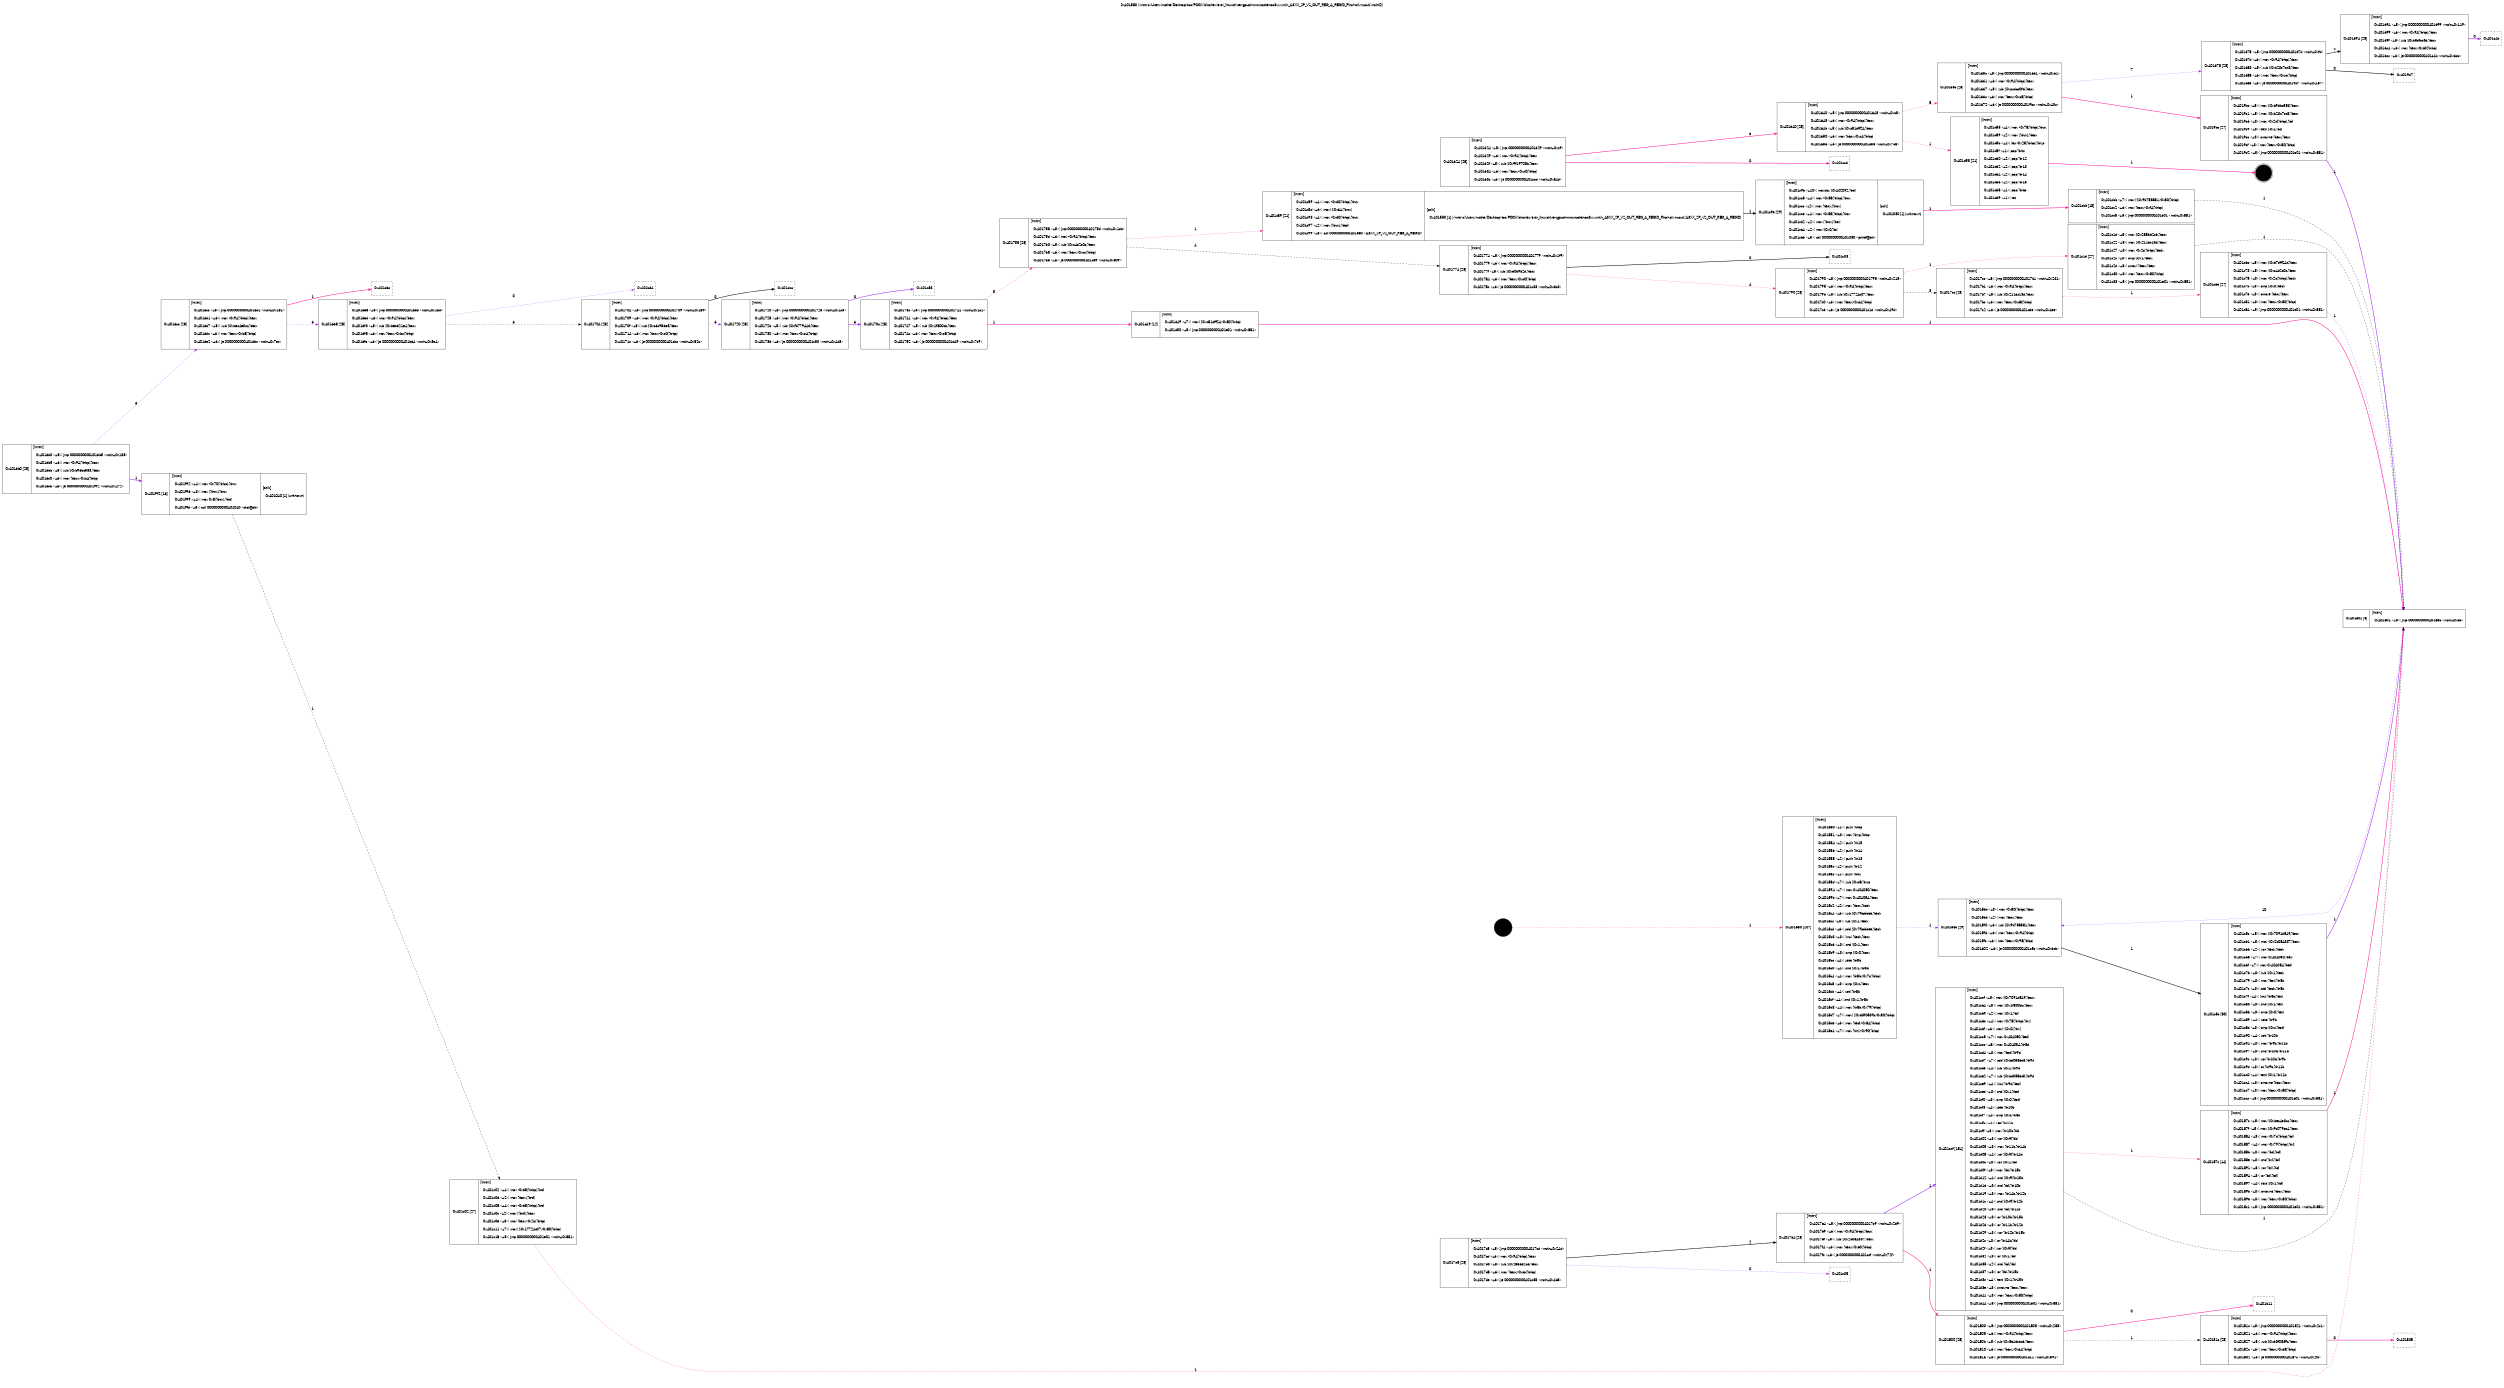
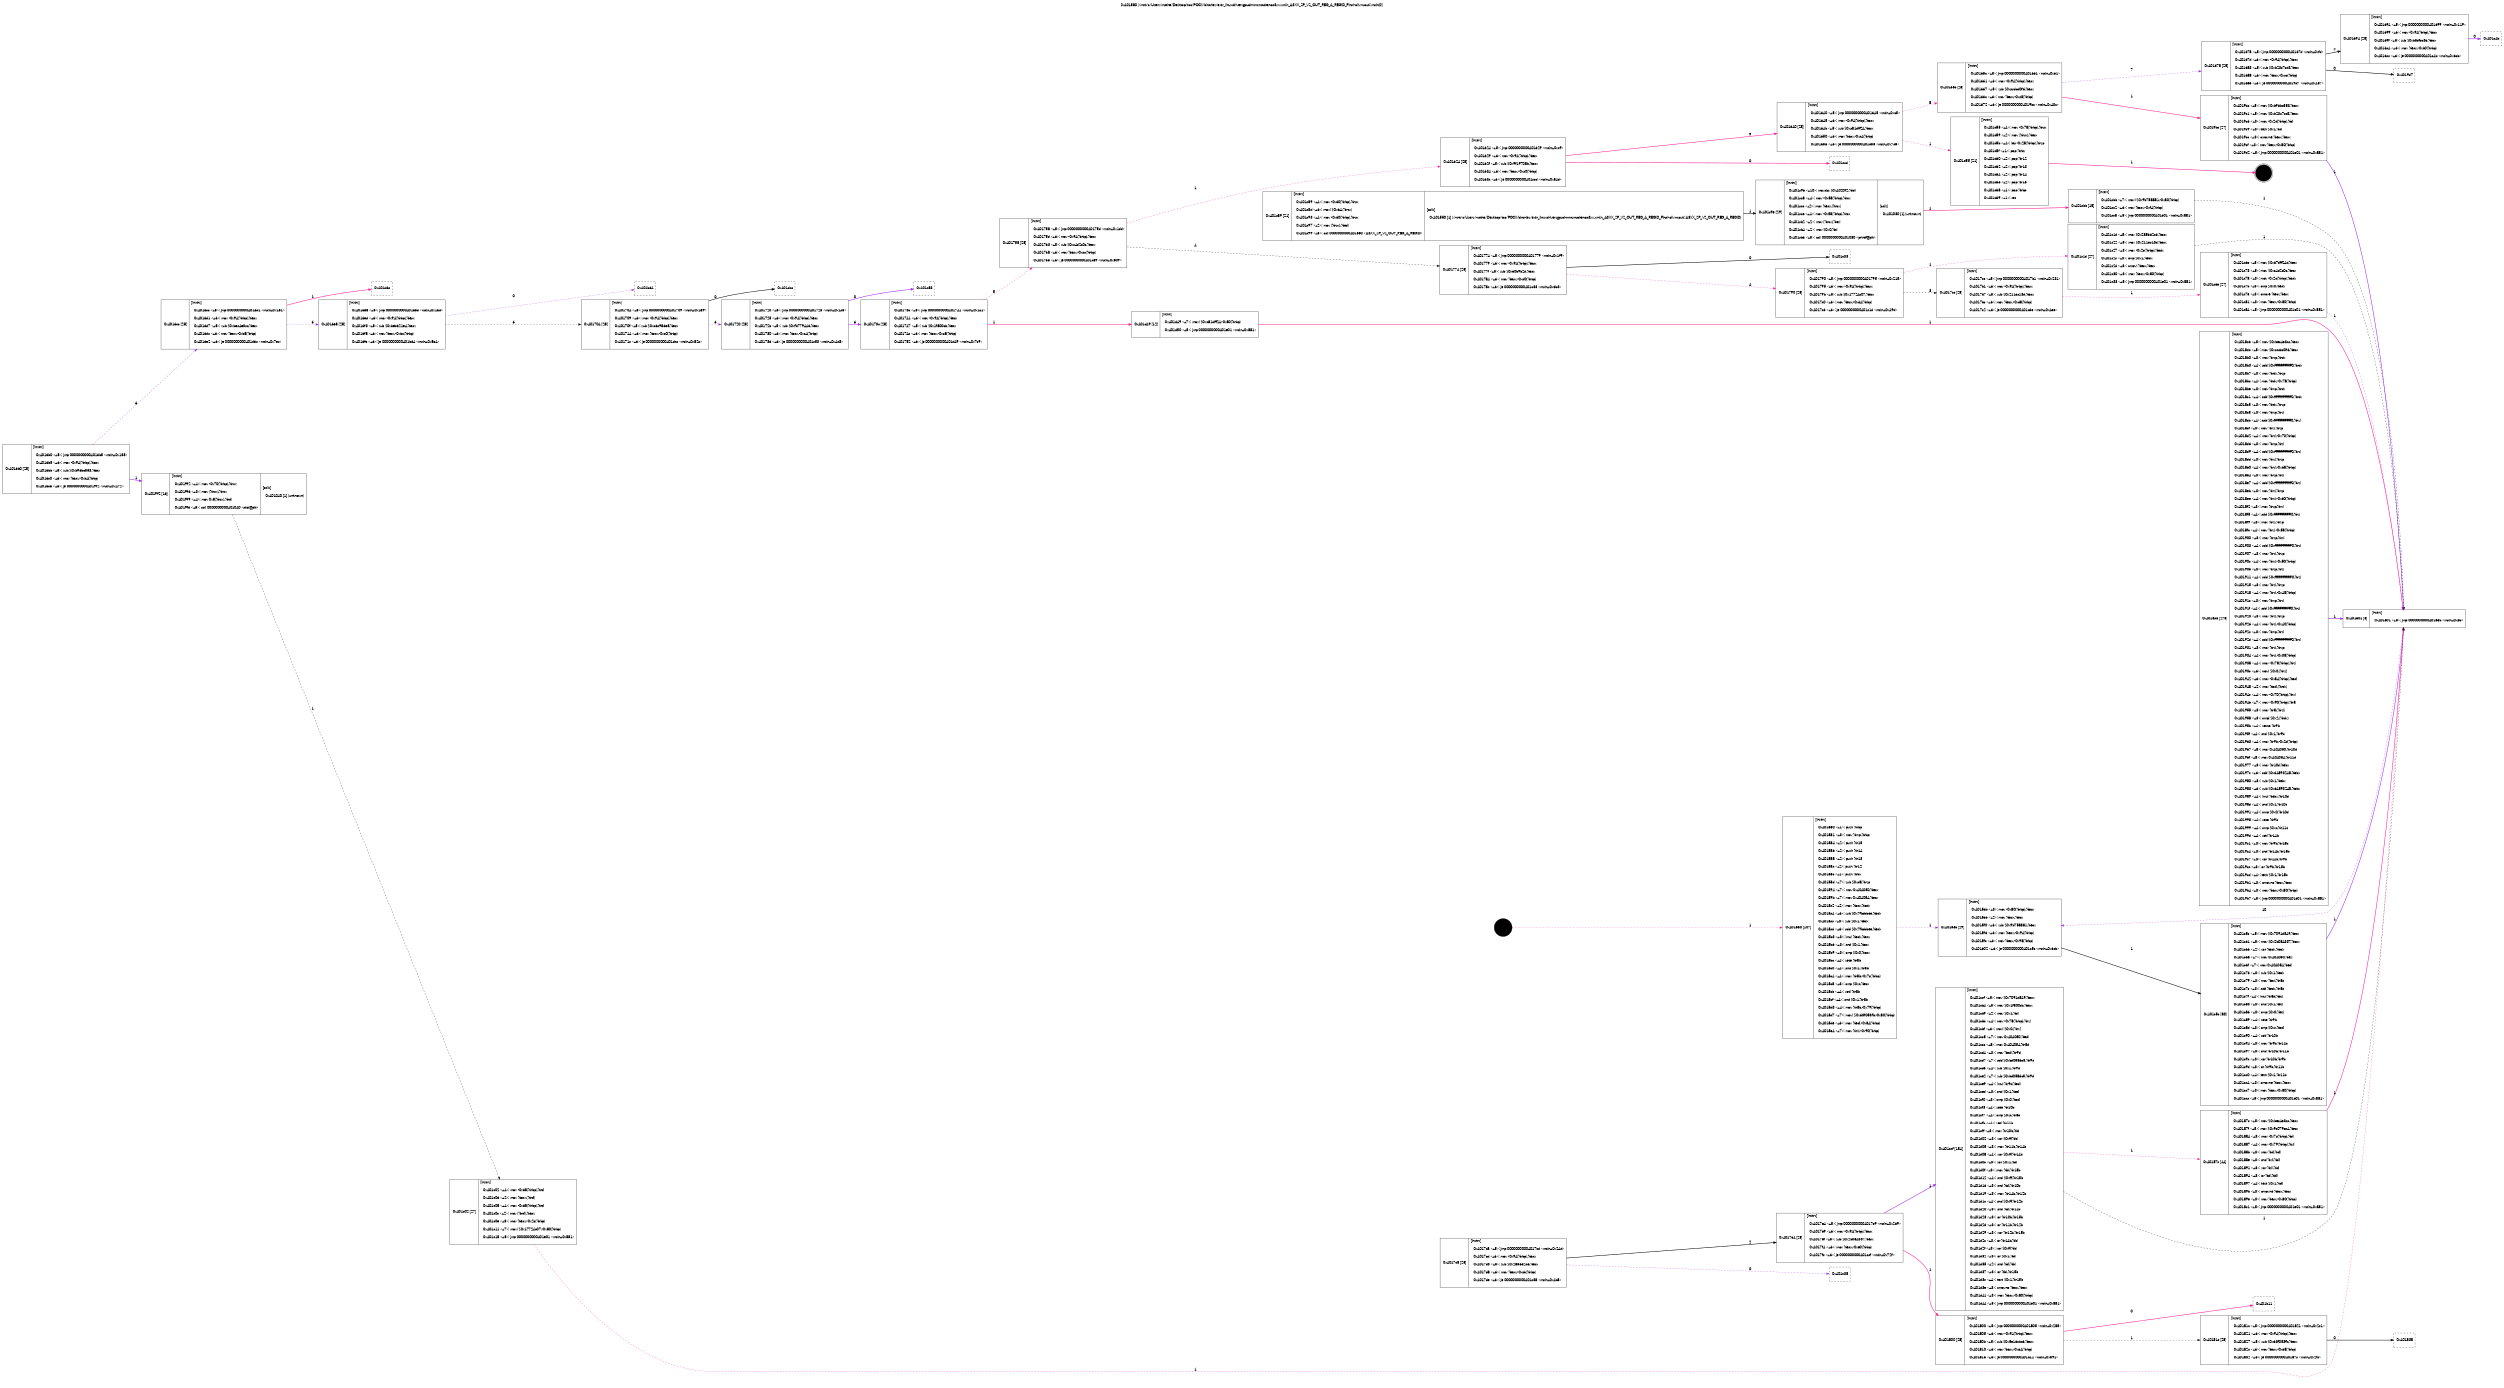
(1194, 235) -> (1281, 186)
none -> (2264, 619)
(2359, 1340) -> (2359, 1340)
